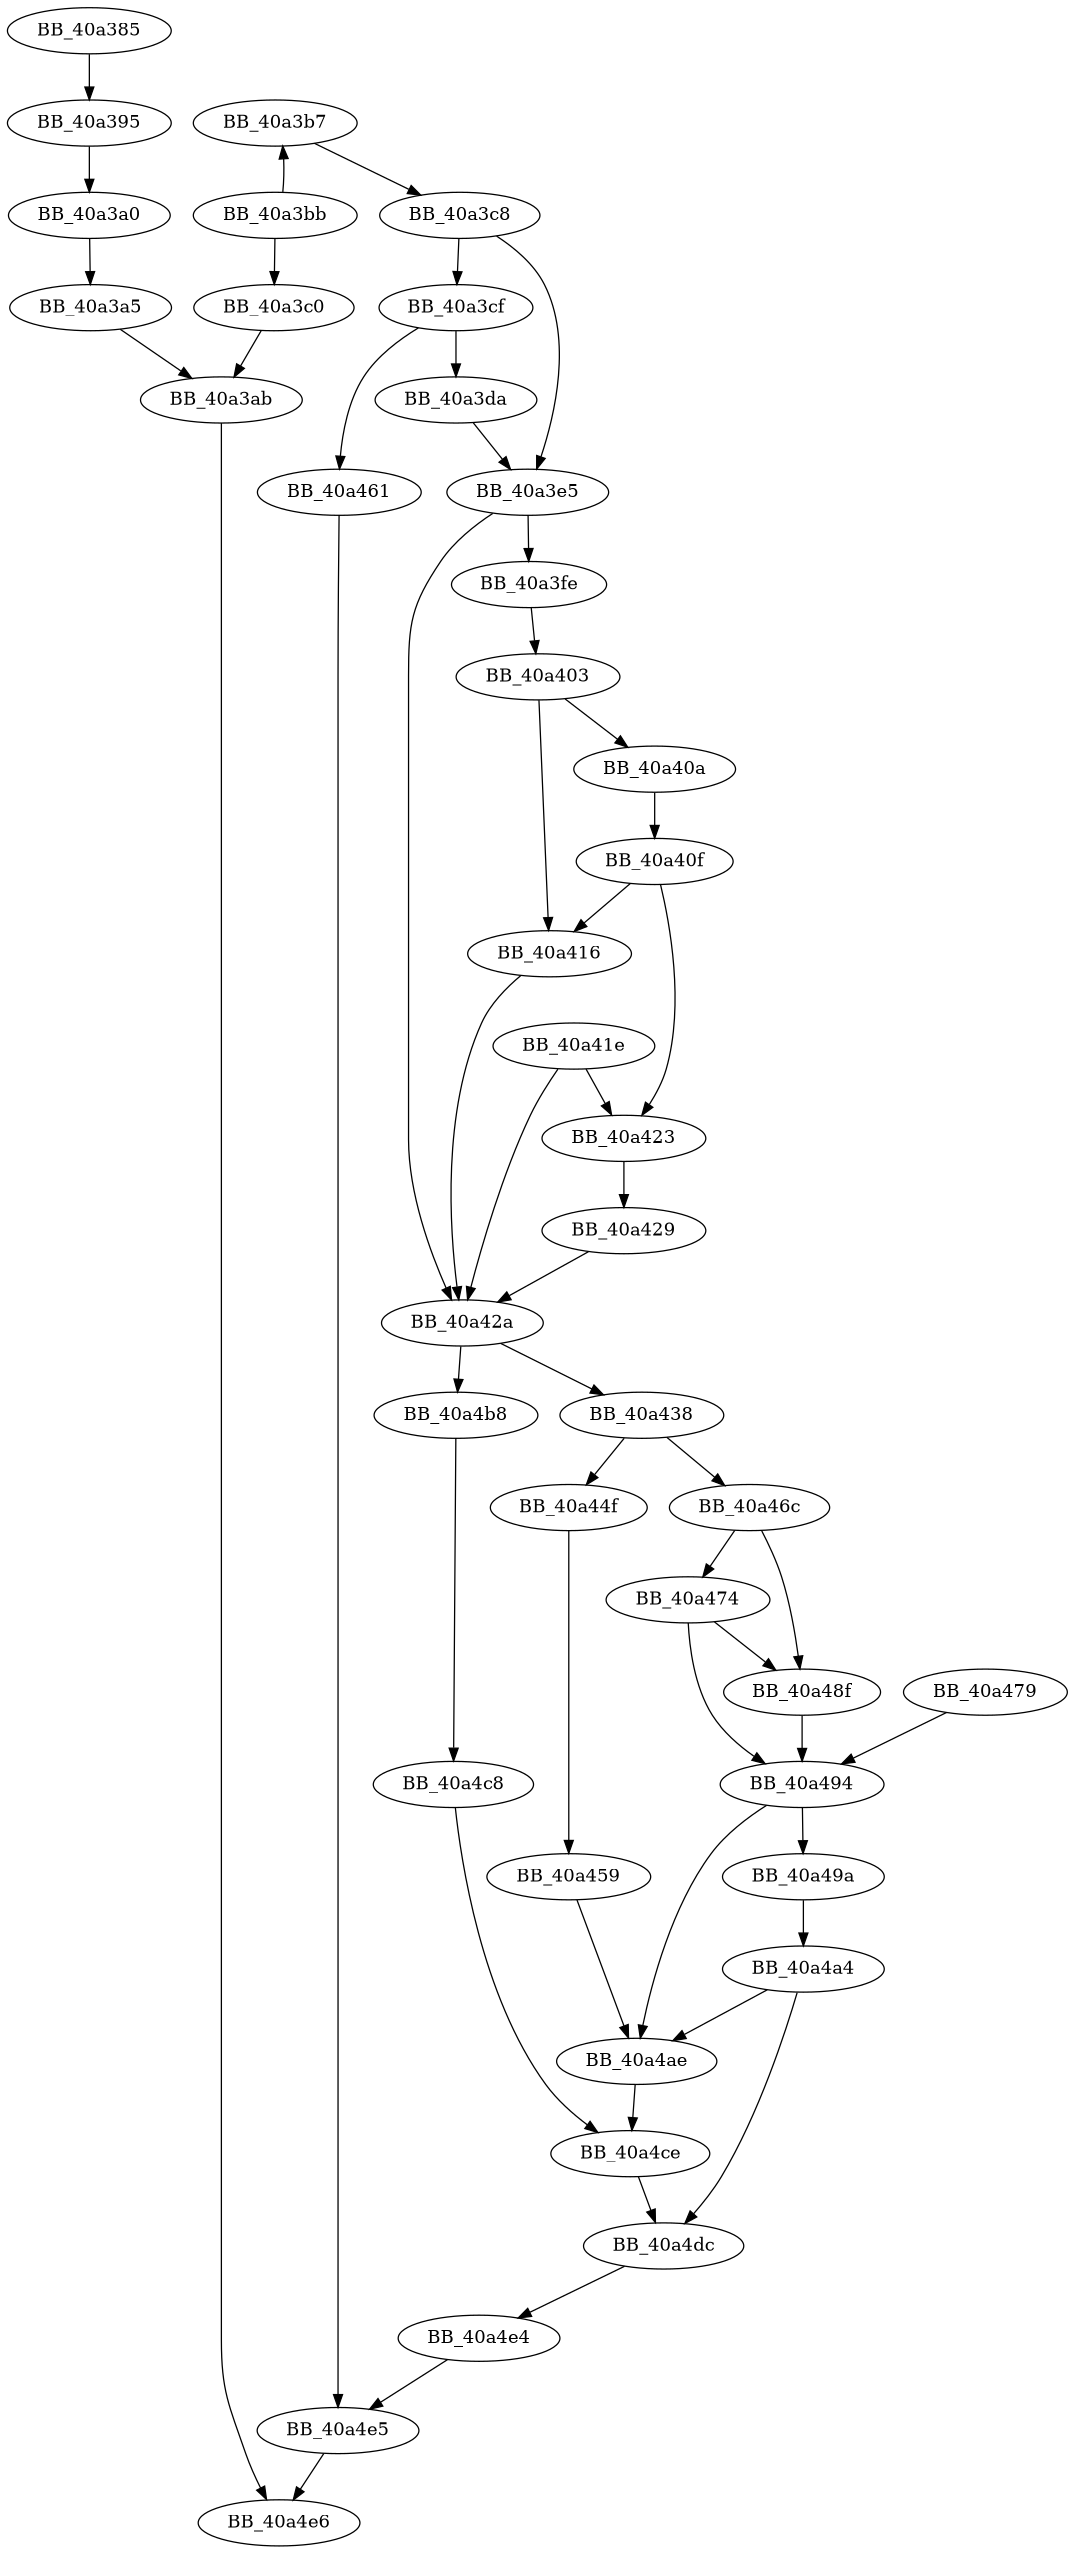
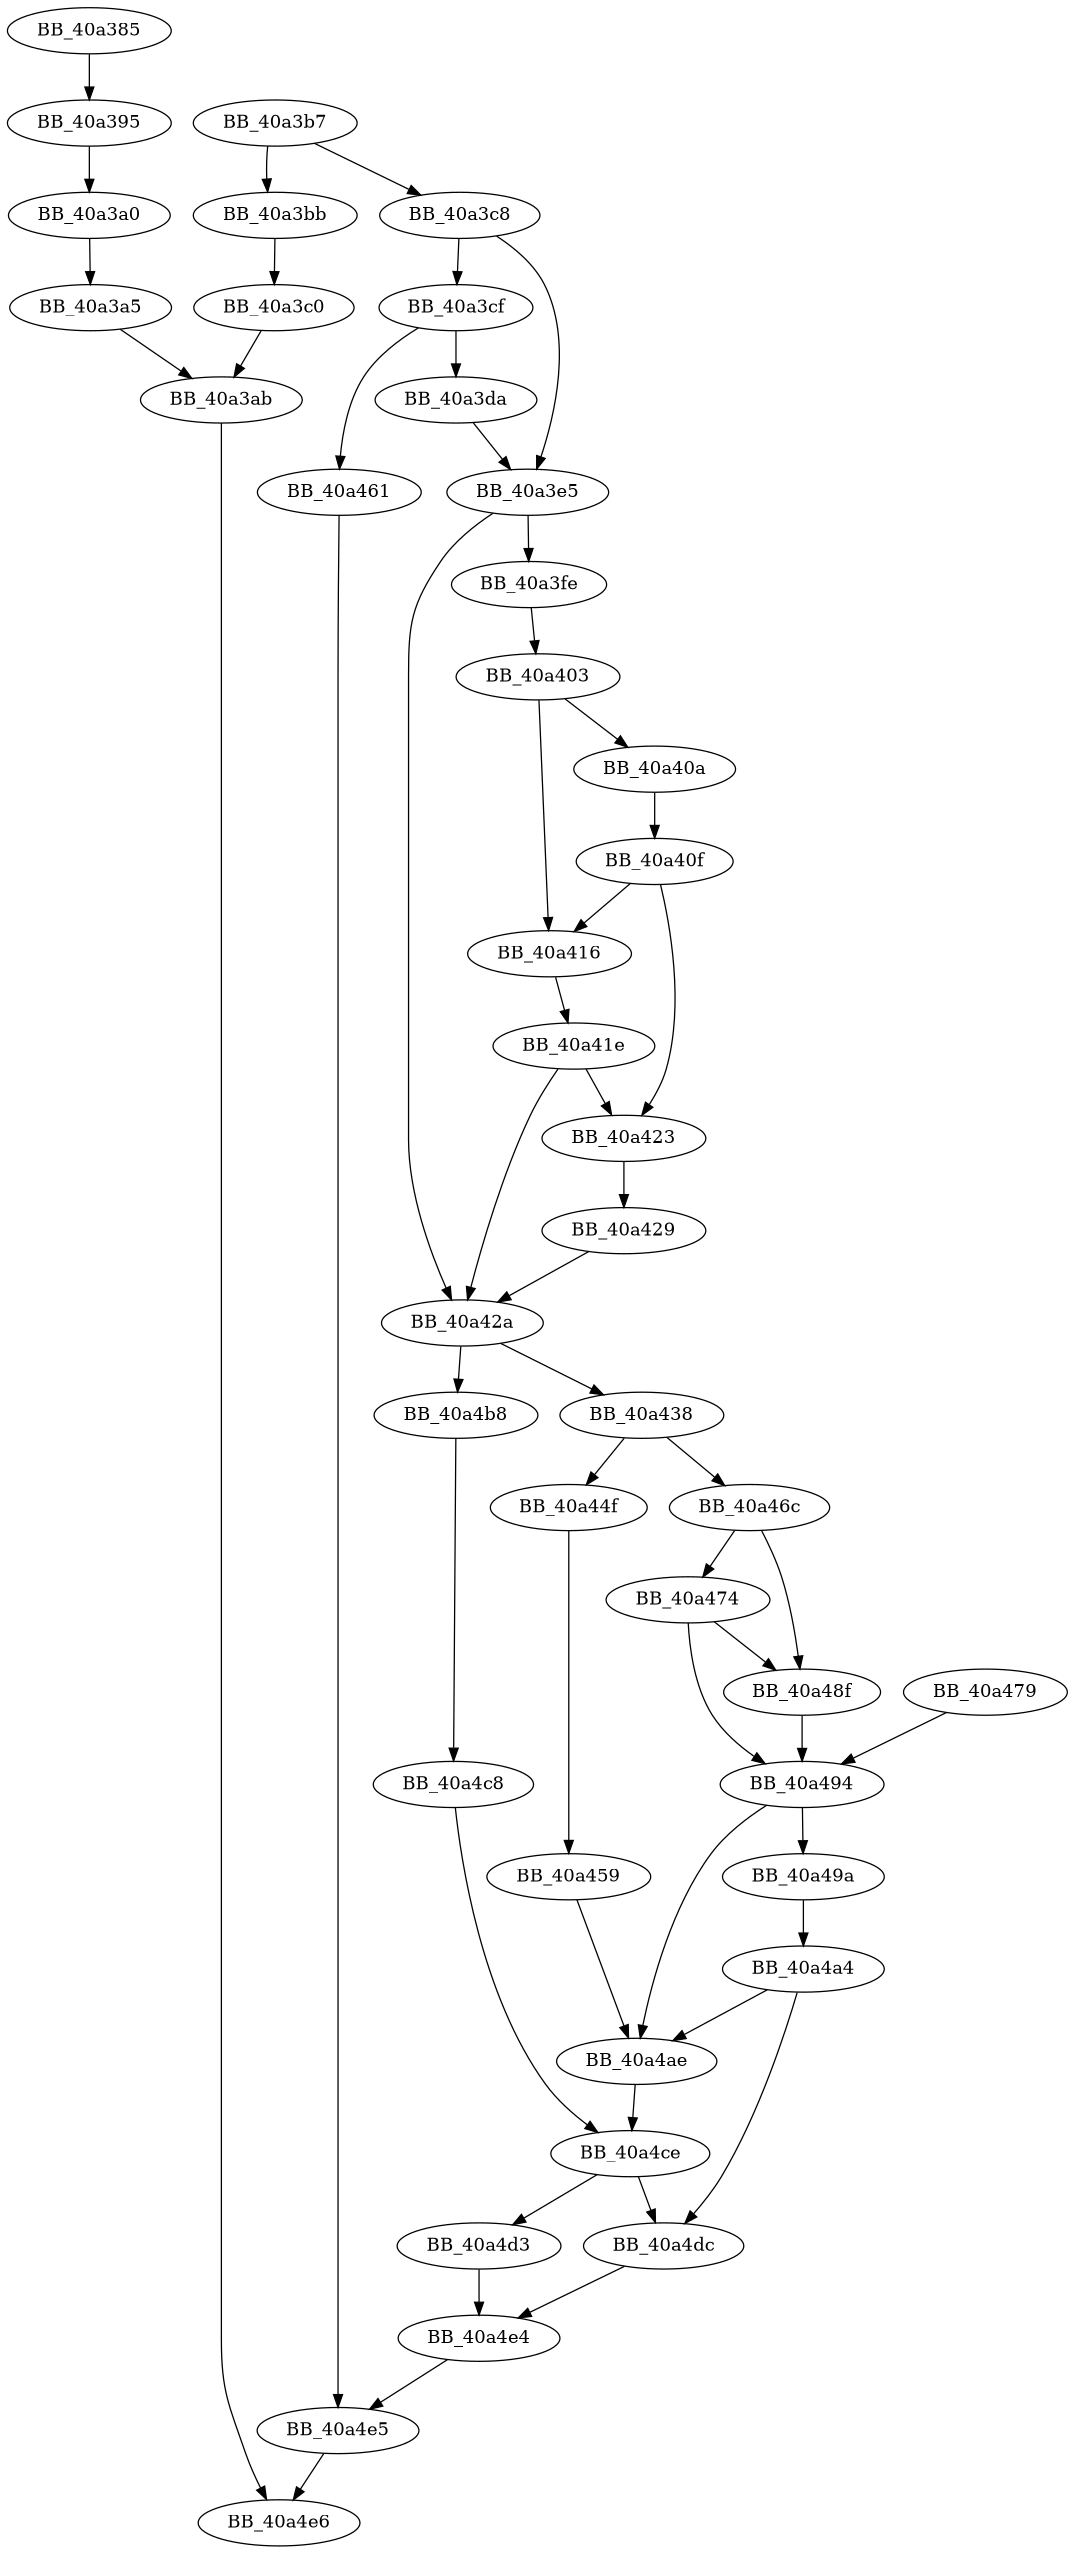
(284, 175) -> (267, 162)
(456, 1122) -> (560, 994)
none -> (479, 2246)
